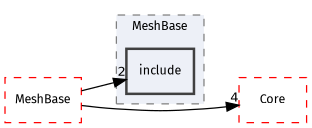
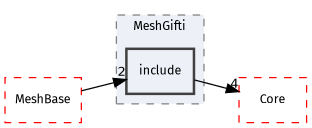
(160, 27) -> (160, 27)
(154, 111) -> (212, 85)
